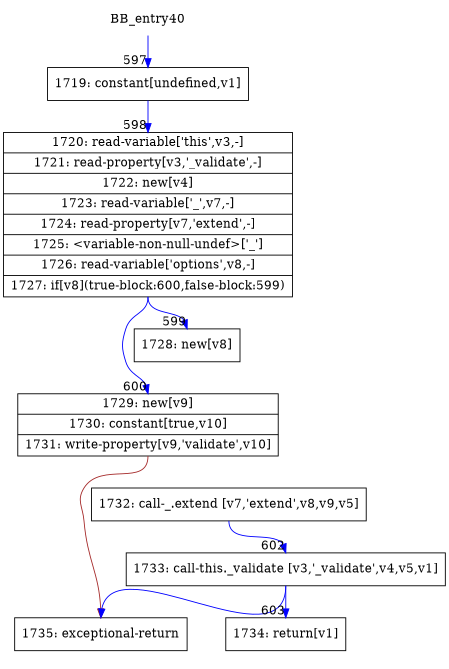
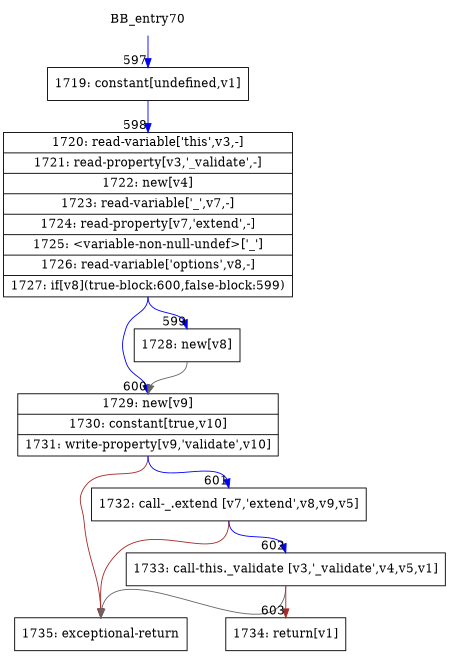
(148, 20) -> (148, 20)
none -> (172, 377)
none -> (184, 472)
none -> (149, 540)
(286, 602) -> (286, 602)
(198, 603) -> (198, 603)
